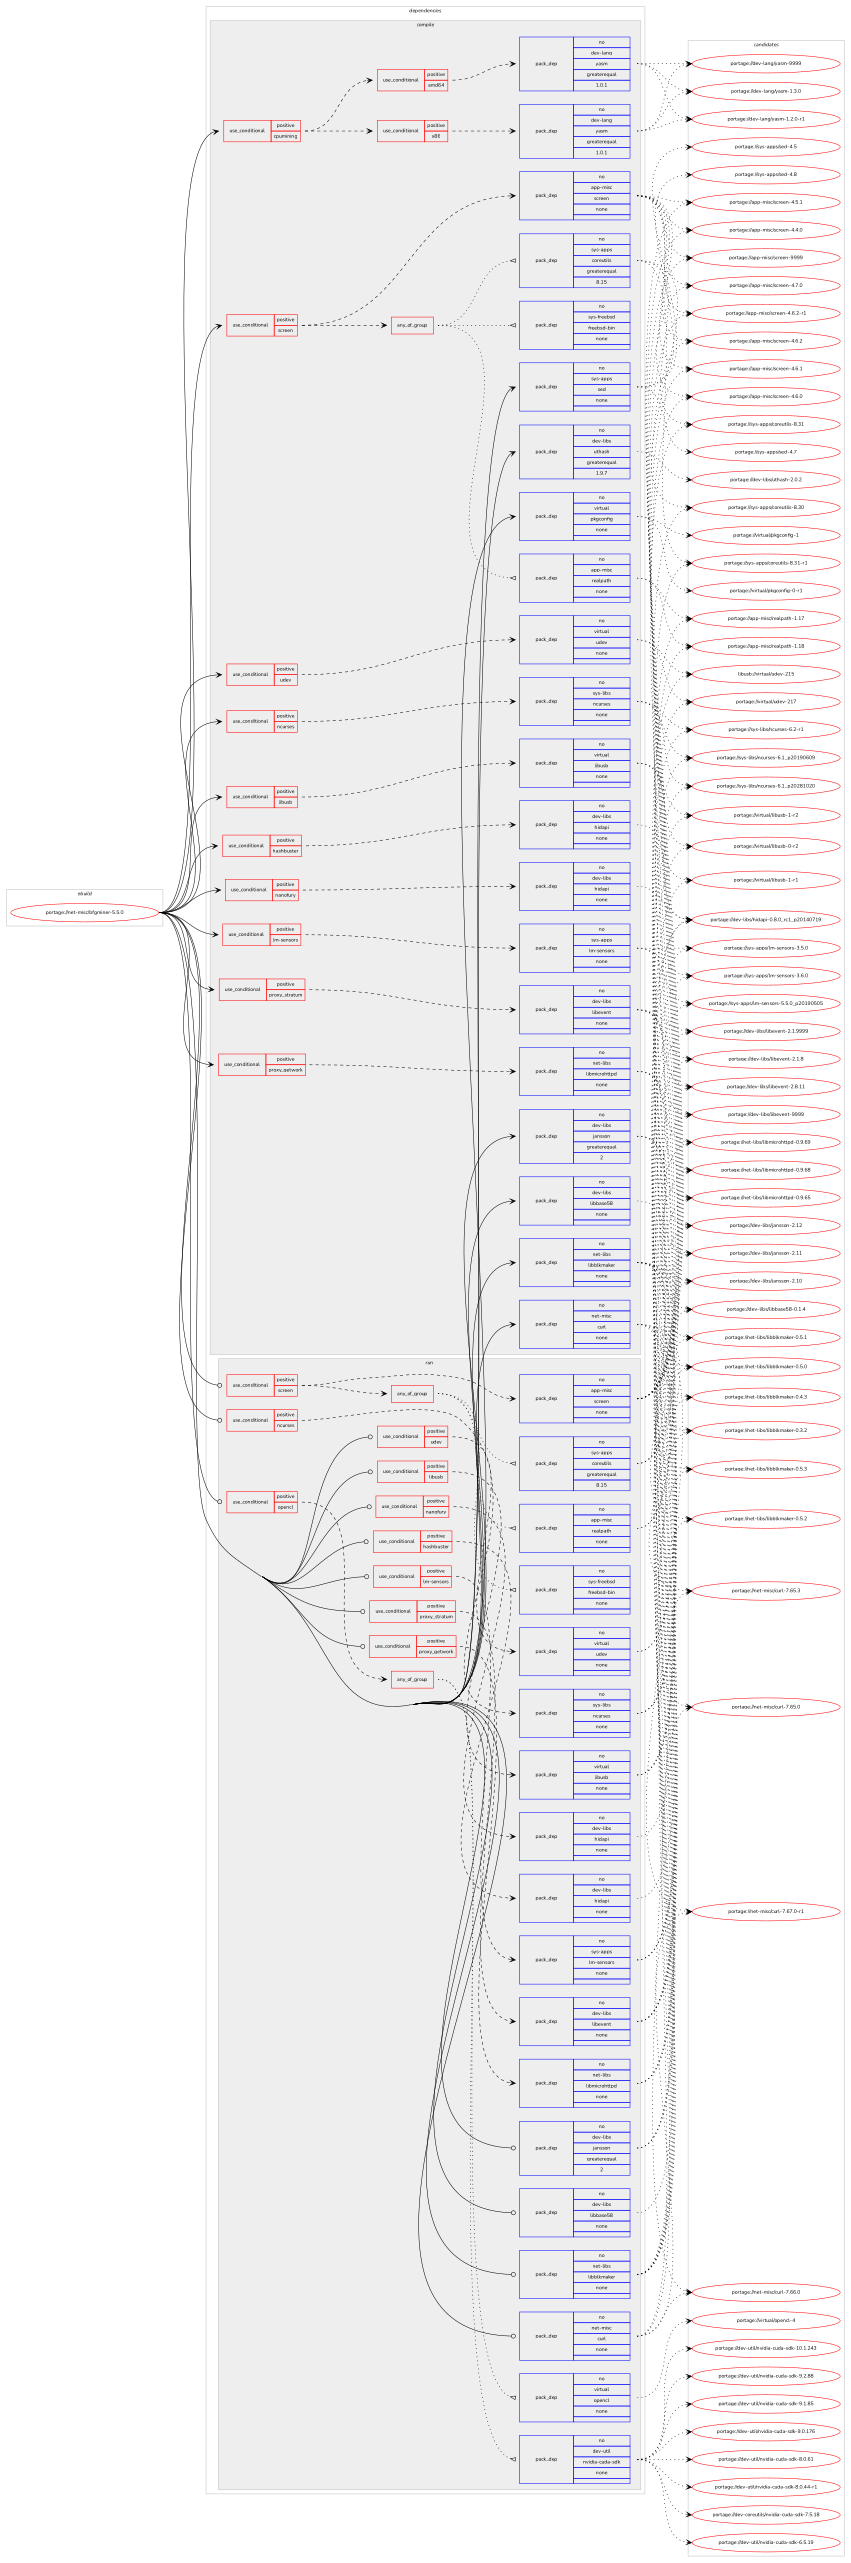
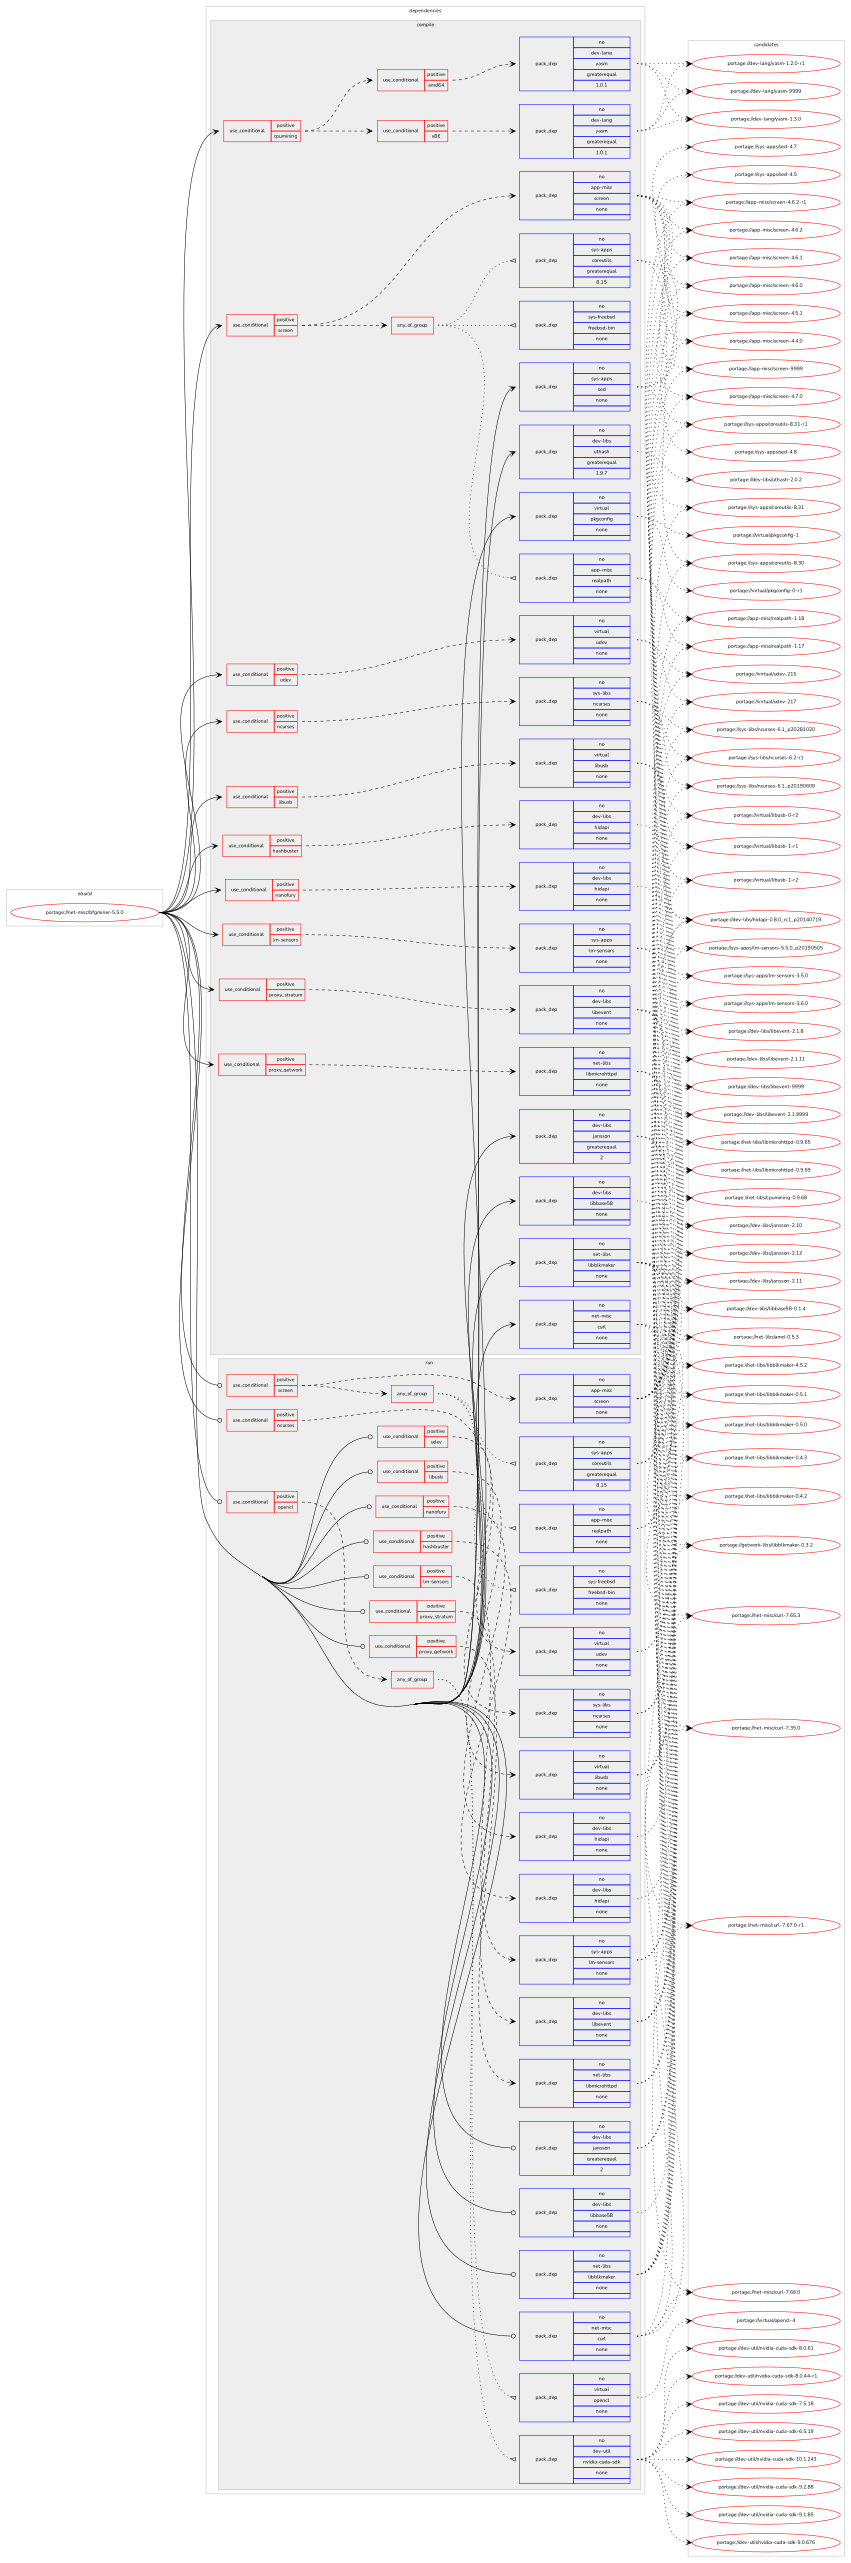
(766, 674) -> (766, 674)
(766, 1087) -> (766, 1059)
(766, 1170) -> (766, 1198)
(766, 1431) -> (766, 1545)
(766, 1469) -> (766, 1337)
none -> (766, 1496)
(766, 1519) -> (766, 1365)
(766, 1707) -> (766, 1728)
(766, 2432) -> (766, 2543)
(766, 2515) -> (766, 2404)
